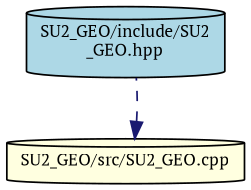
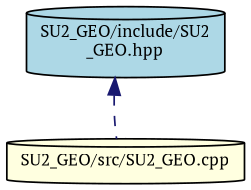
(137, 100) -> (115, 117)
